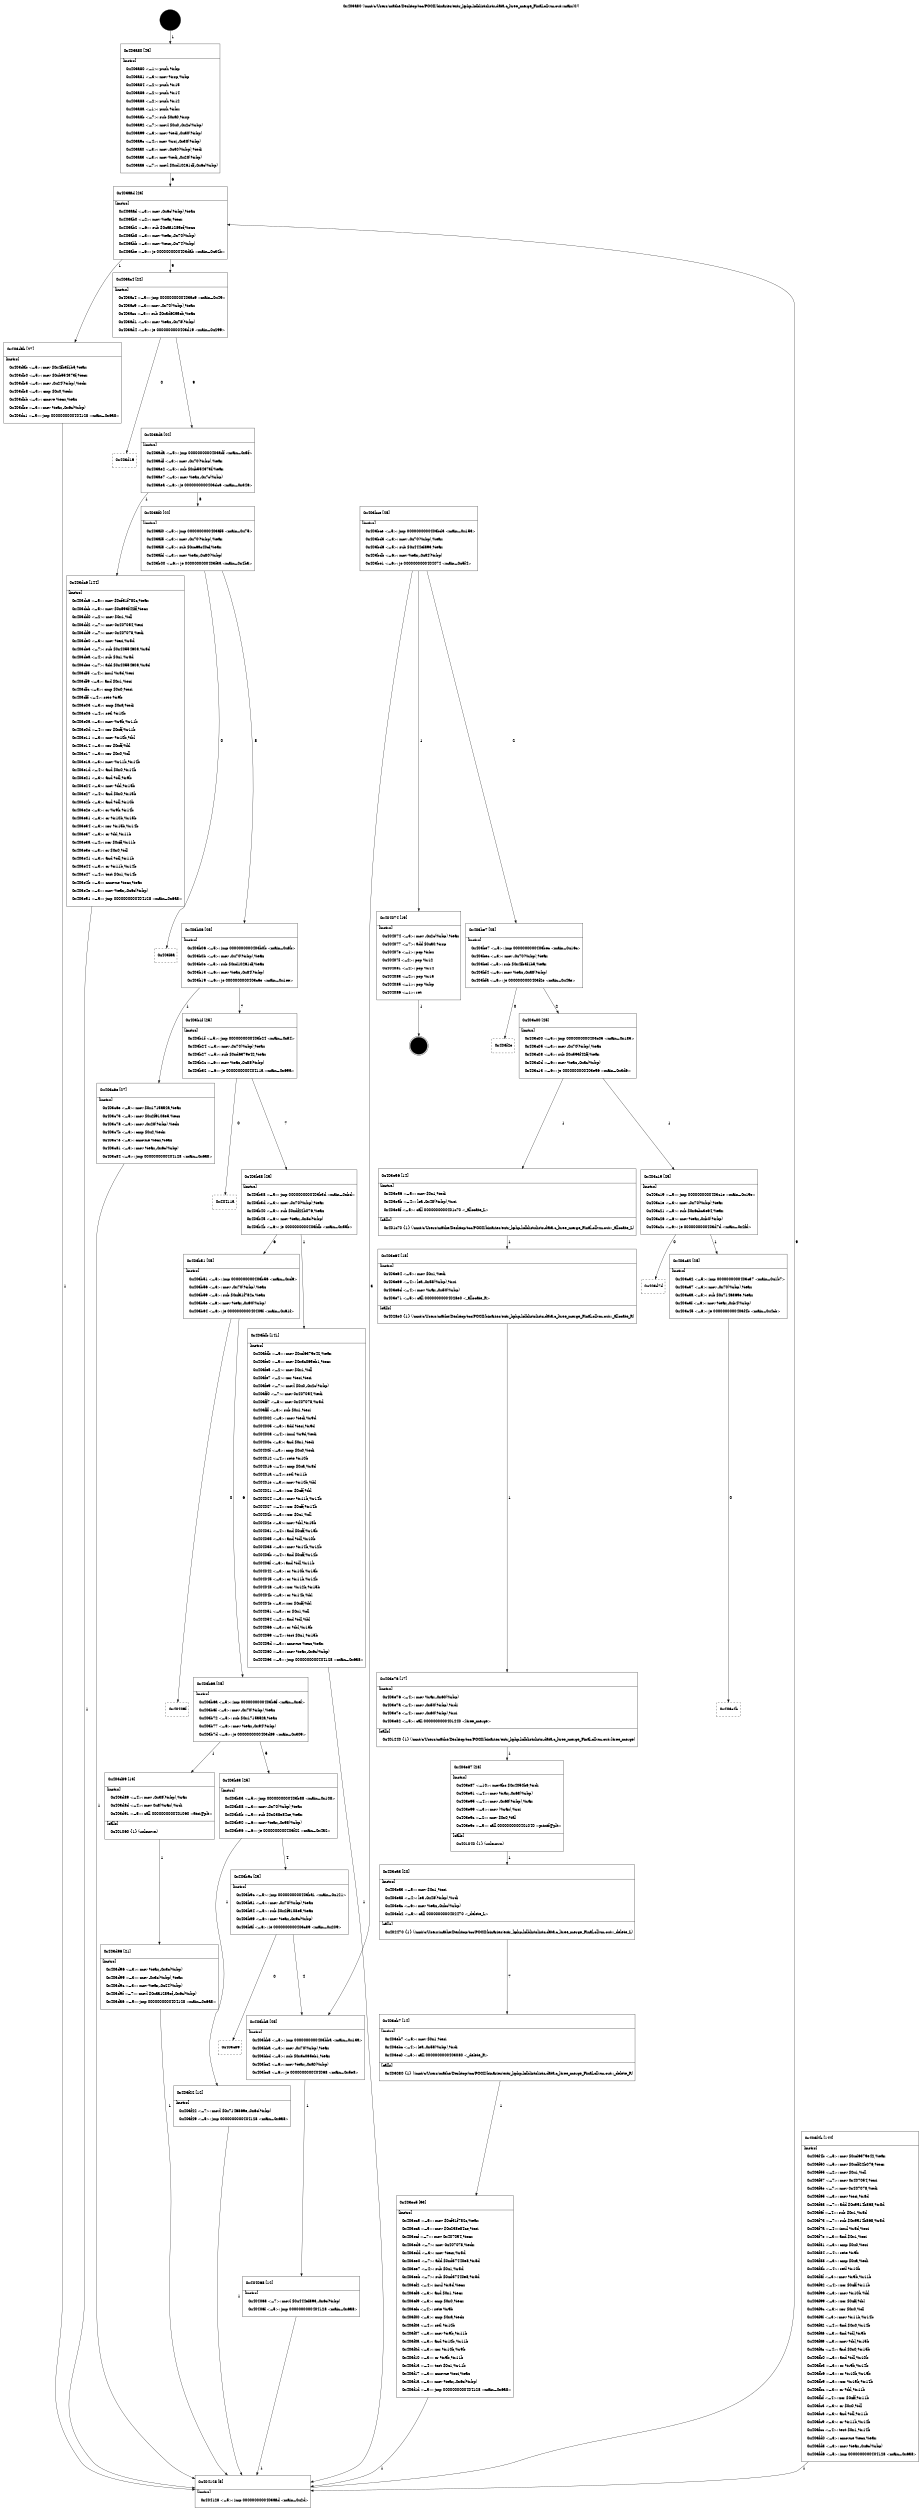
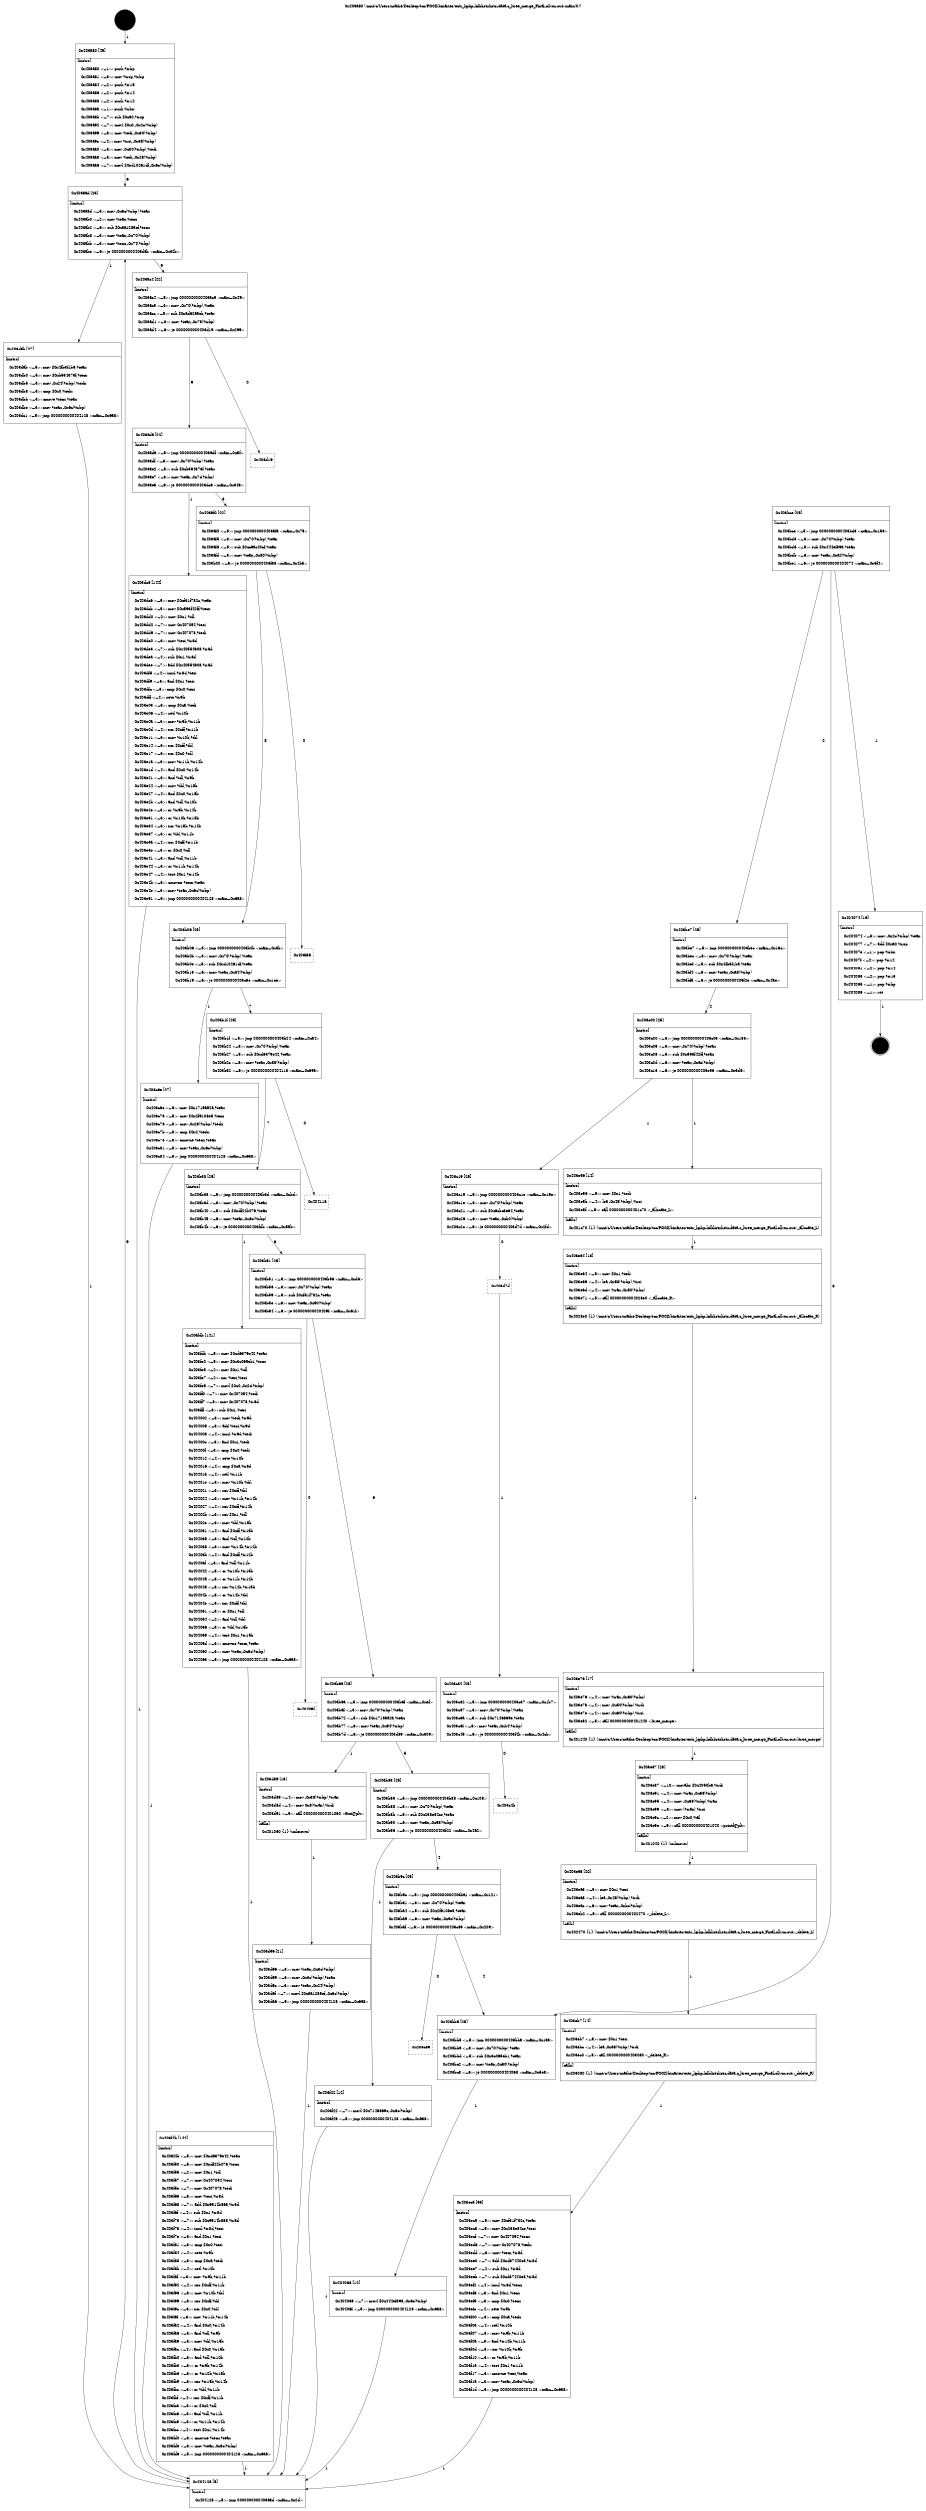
(503, 1046) -> none
(713, 1243) -> (500, 1484)
(509, 1977) -> (690, 1977)
